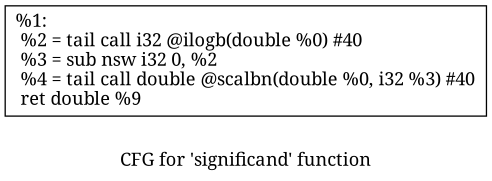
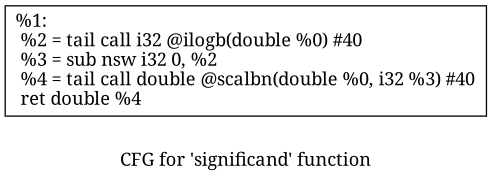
(78, 99) -> (78, 99)
